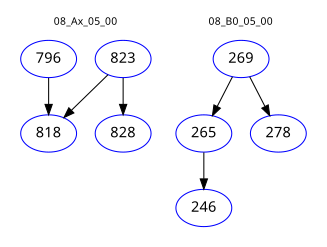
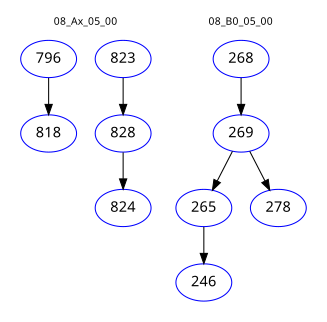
none -> (241, 59)
(90, 93) -> none
none -> (123, 208)
